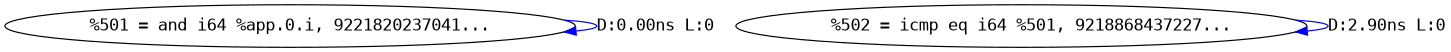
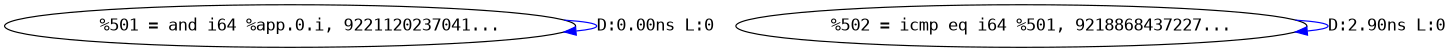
(290, 26) -> (290, 26)
